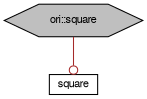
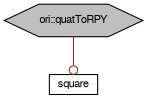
(73, 20) -> (73, 20)
